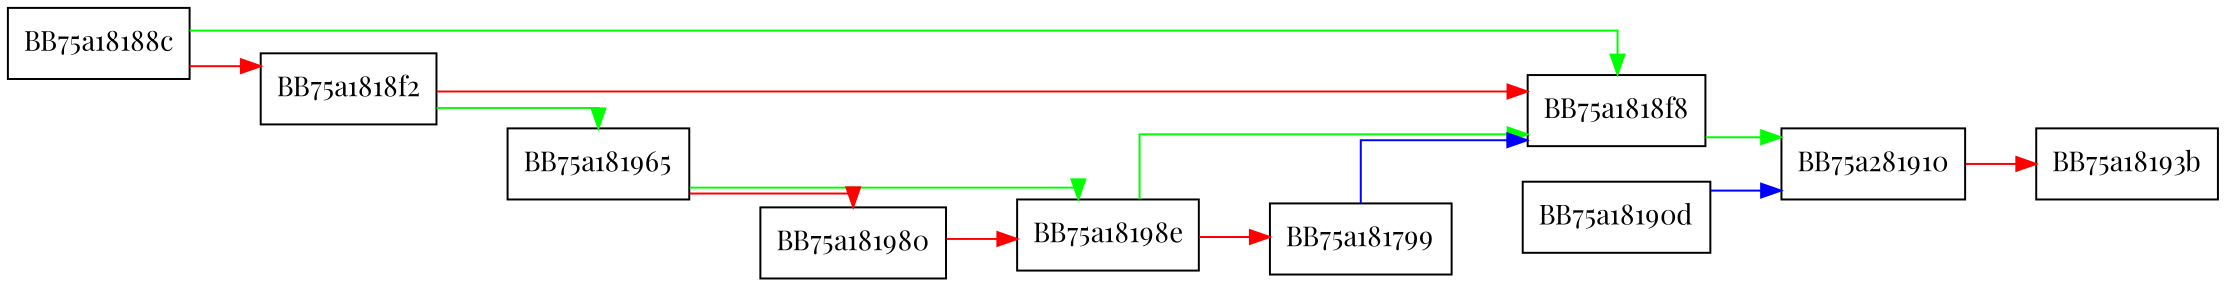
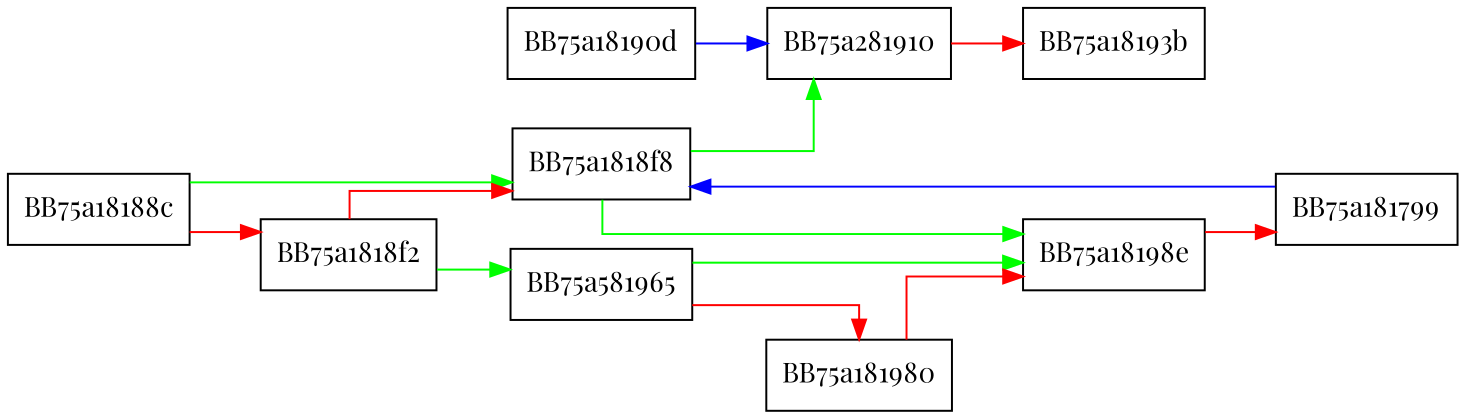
(1291, 134) -> (786, 234)
(598, 164) -> (601, 284)
